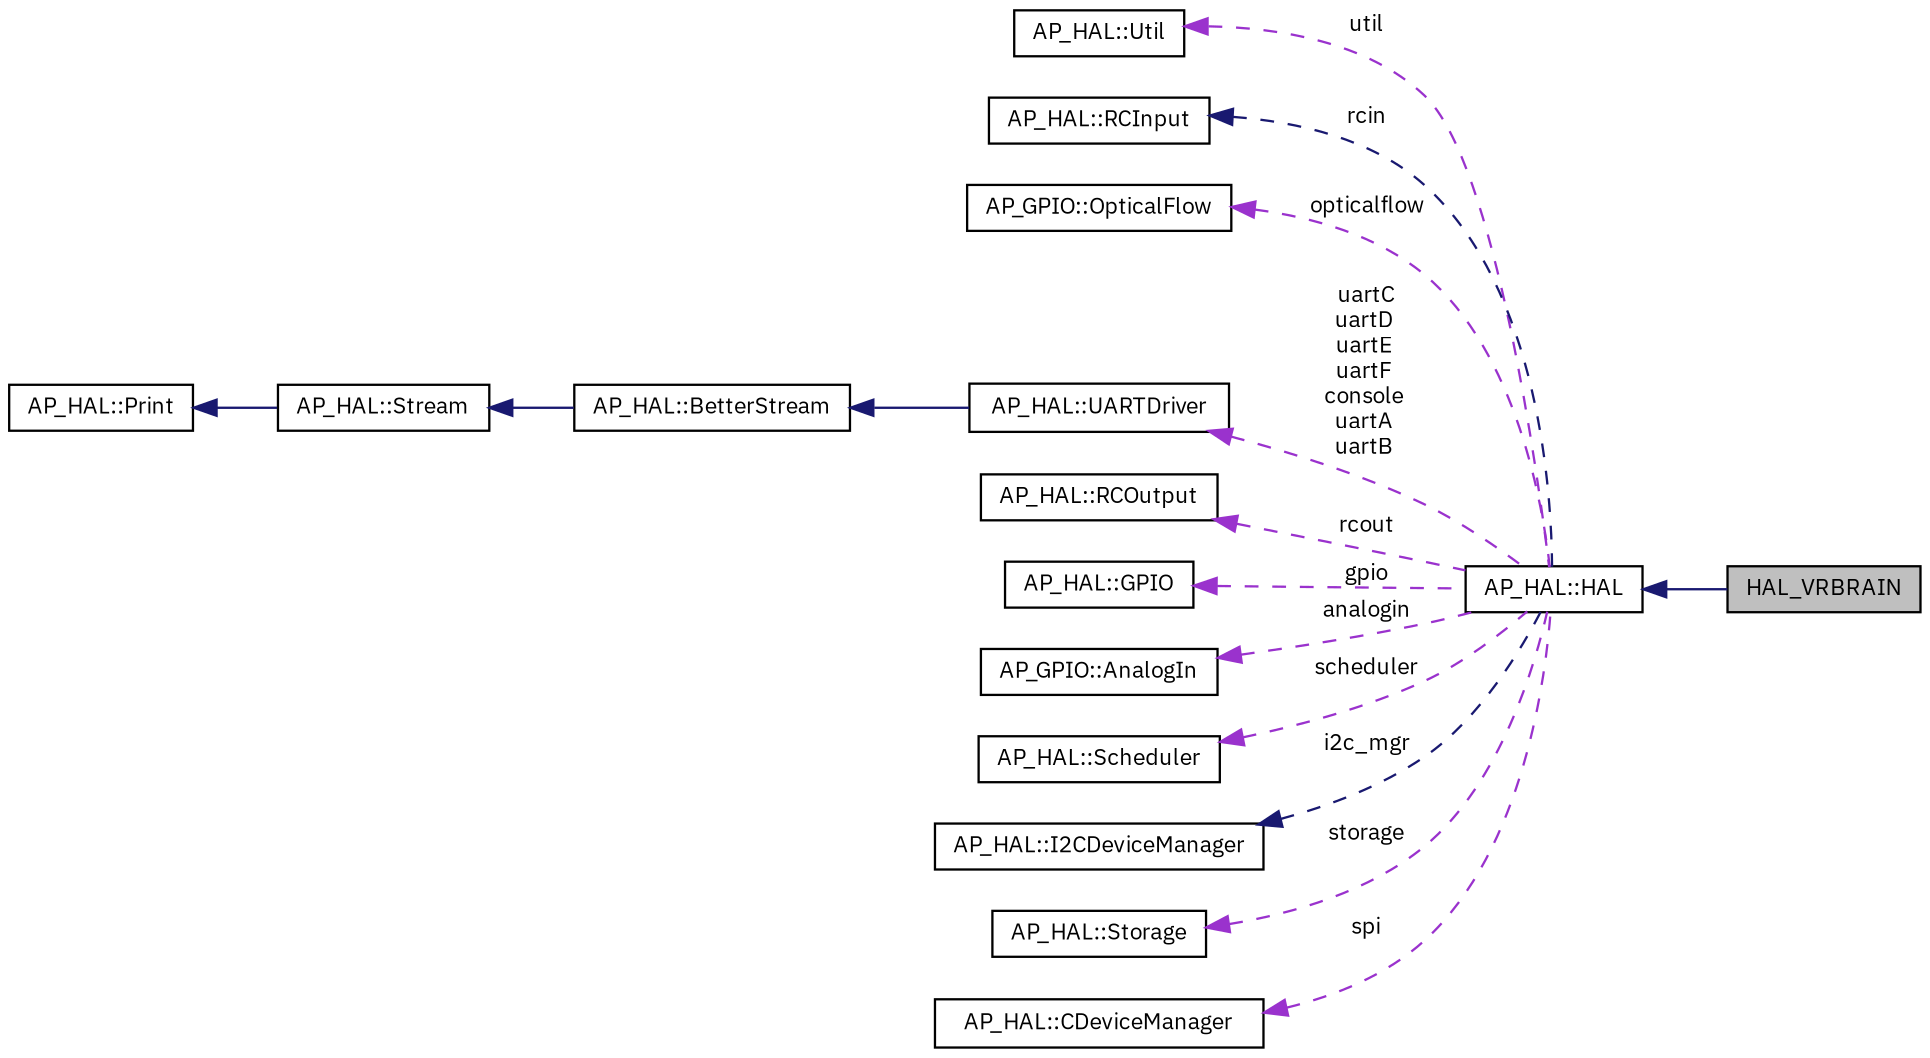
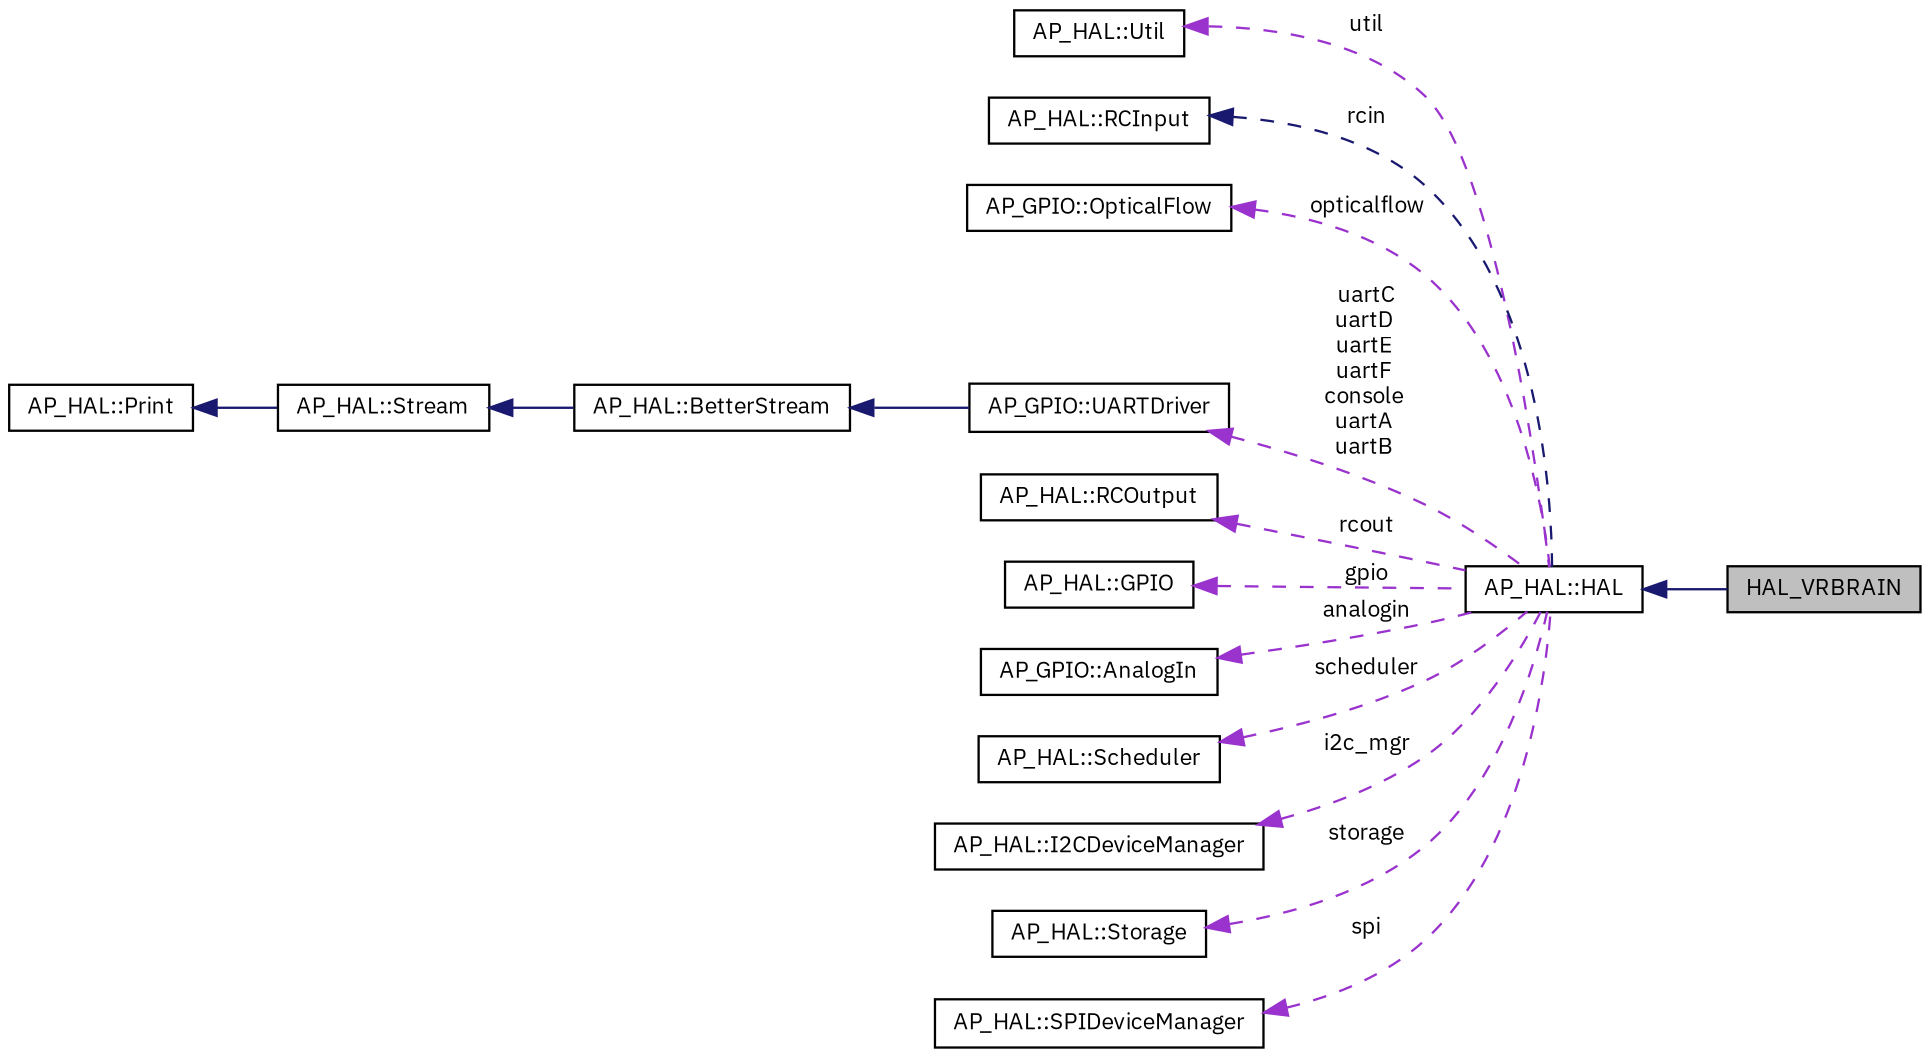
(1099, 408) -> (1099, 408)
(1437, 747) -> (1437, 747)
(1099, 1023) -> (1099, 1023)
